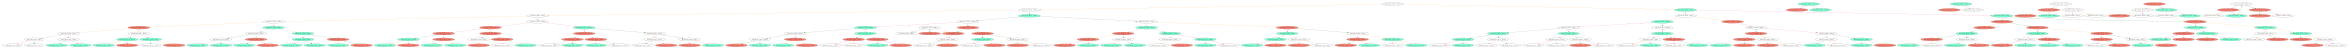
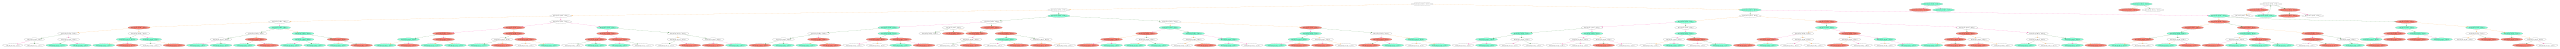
none -> (1826, 28)
none -> (479, 45)
